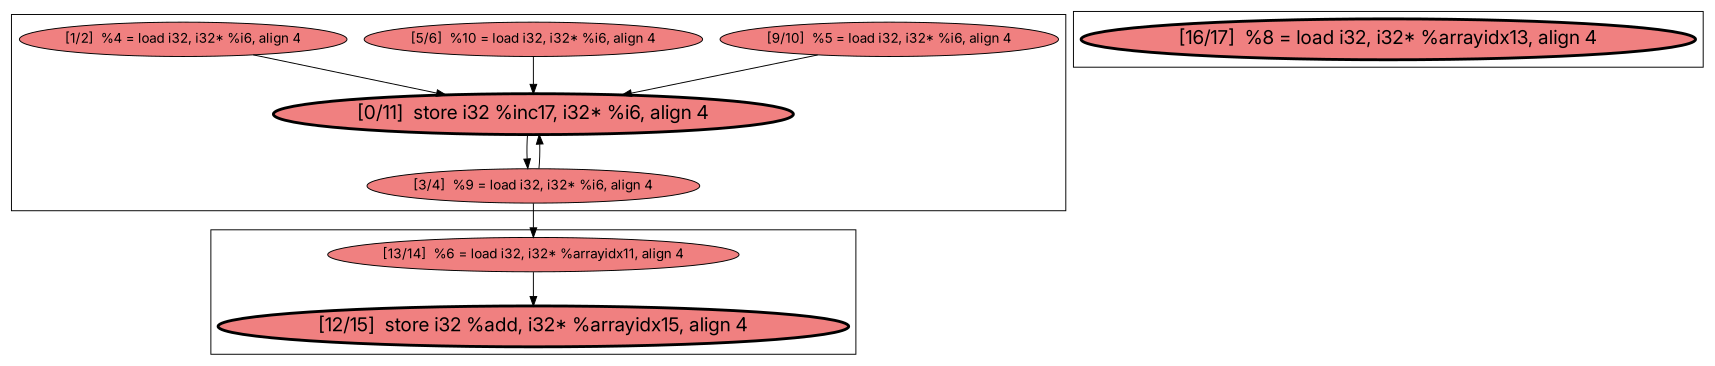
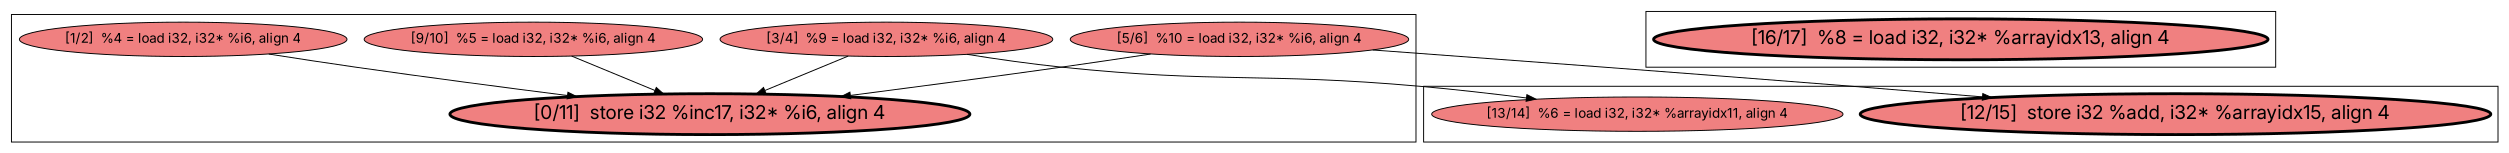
(527, 147) -> none
(533, 284) -> (1693, 74)
